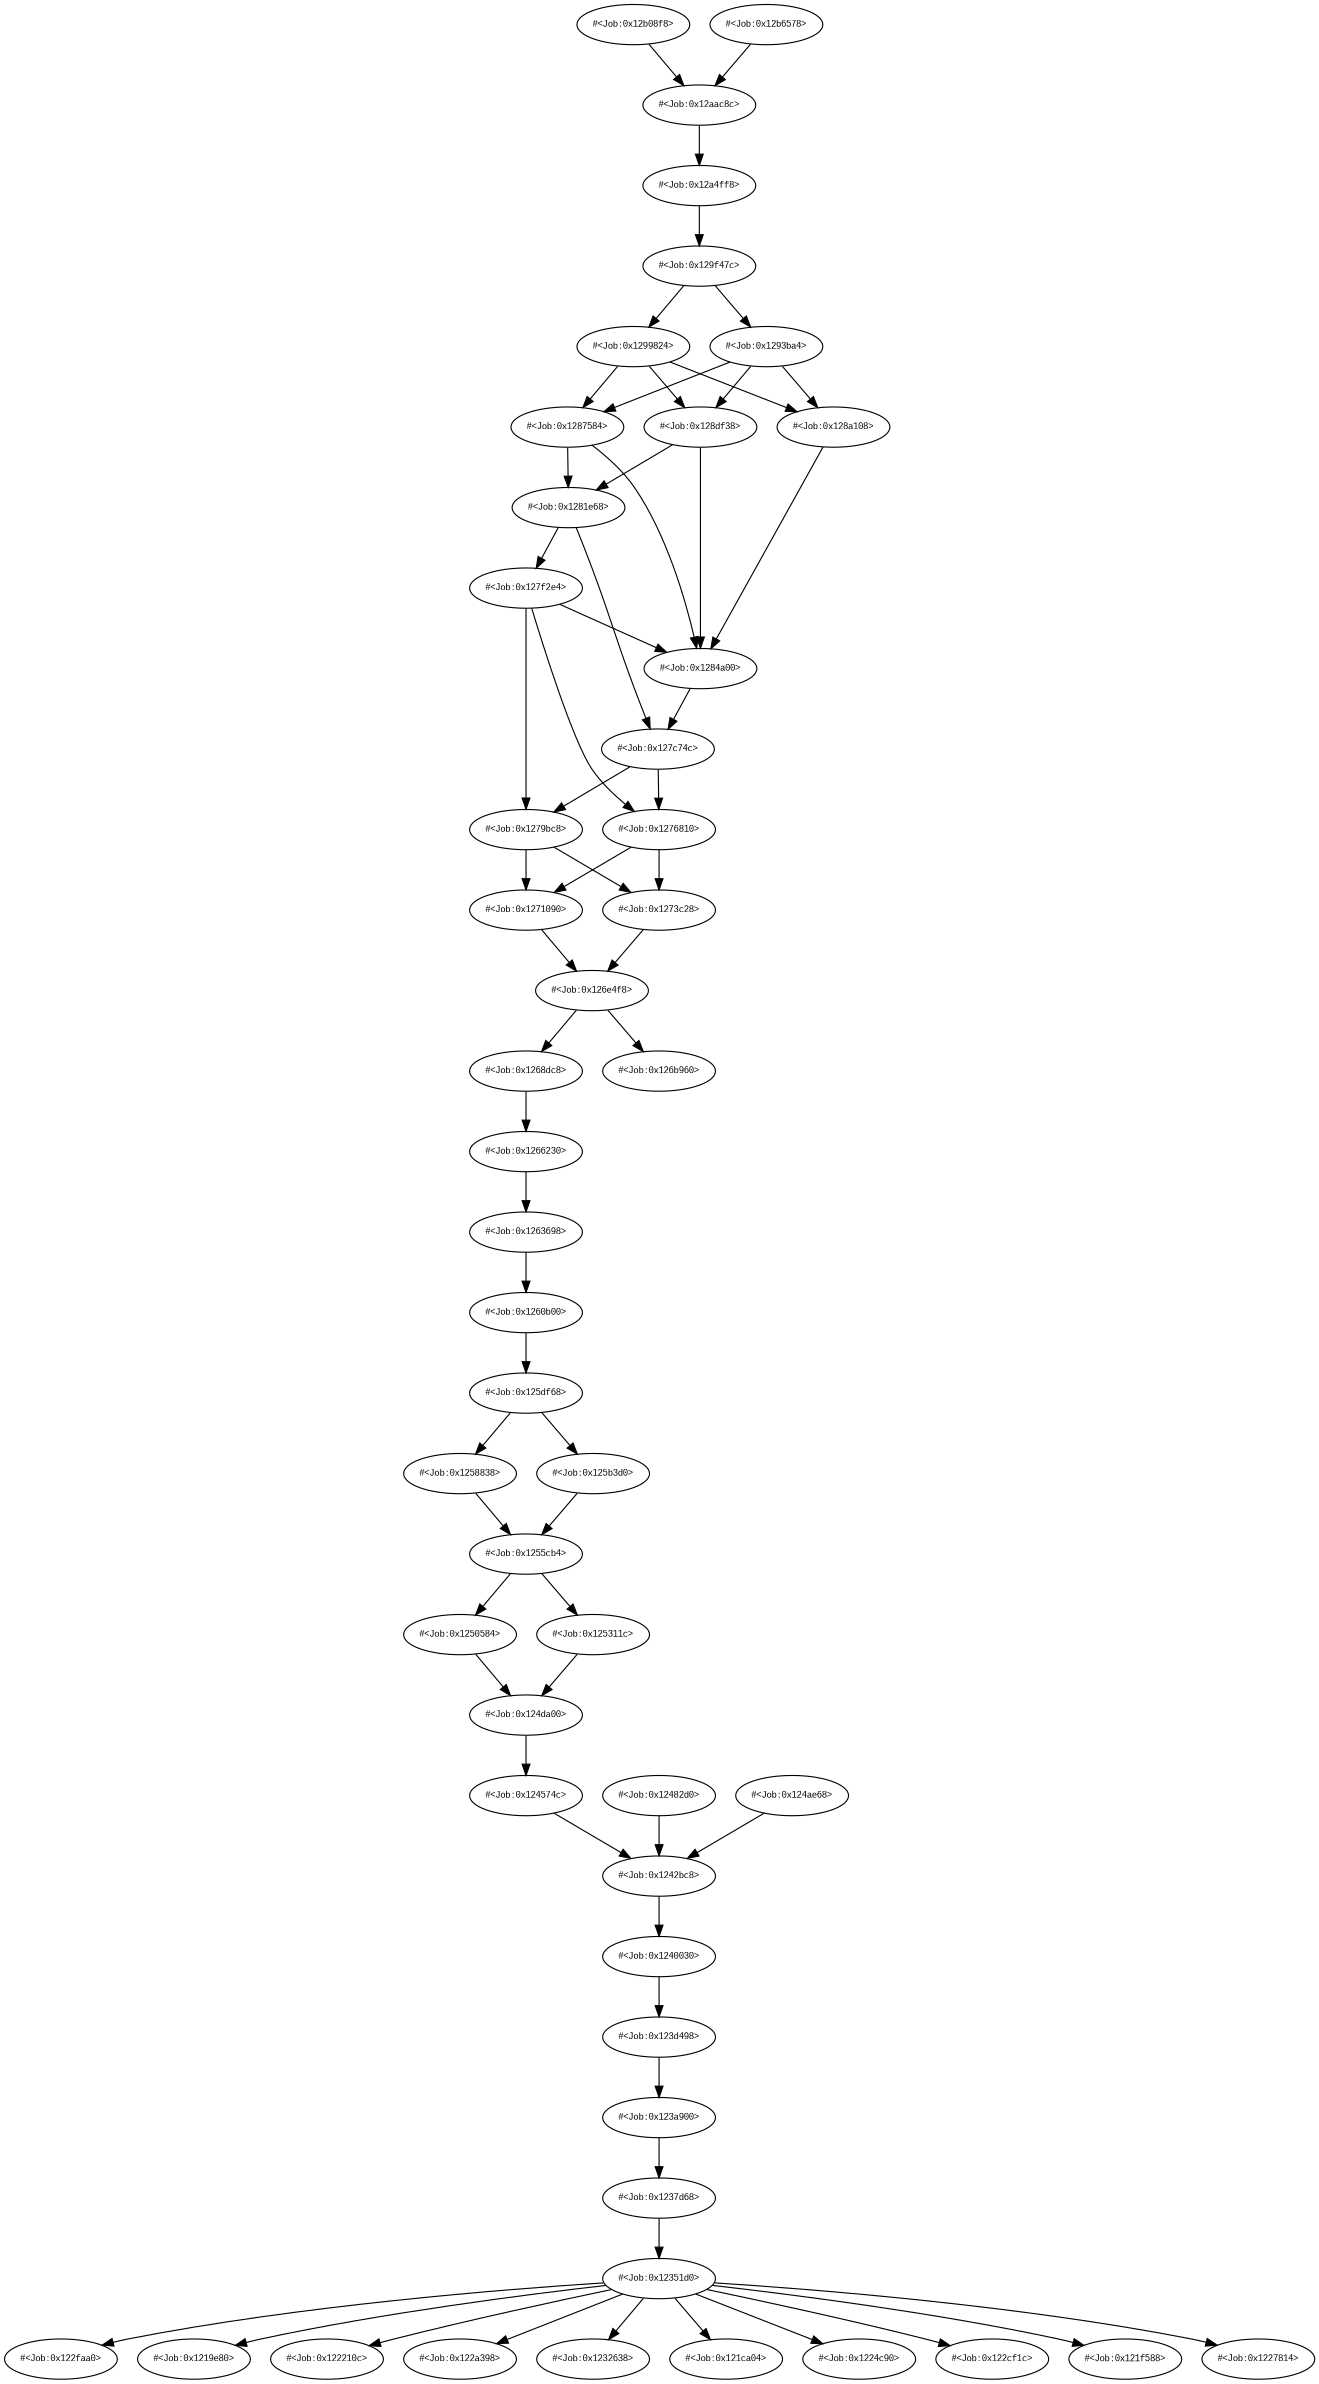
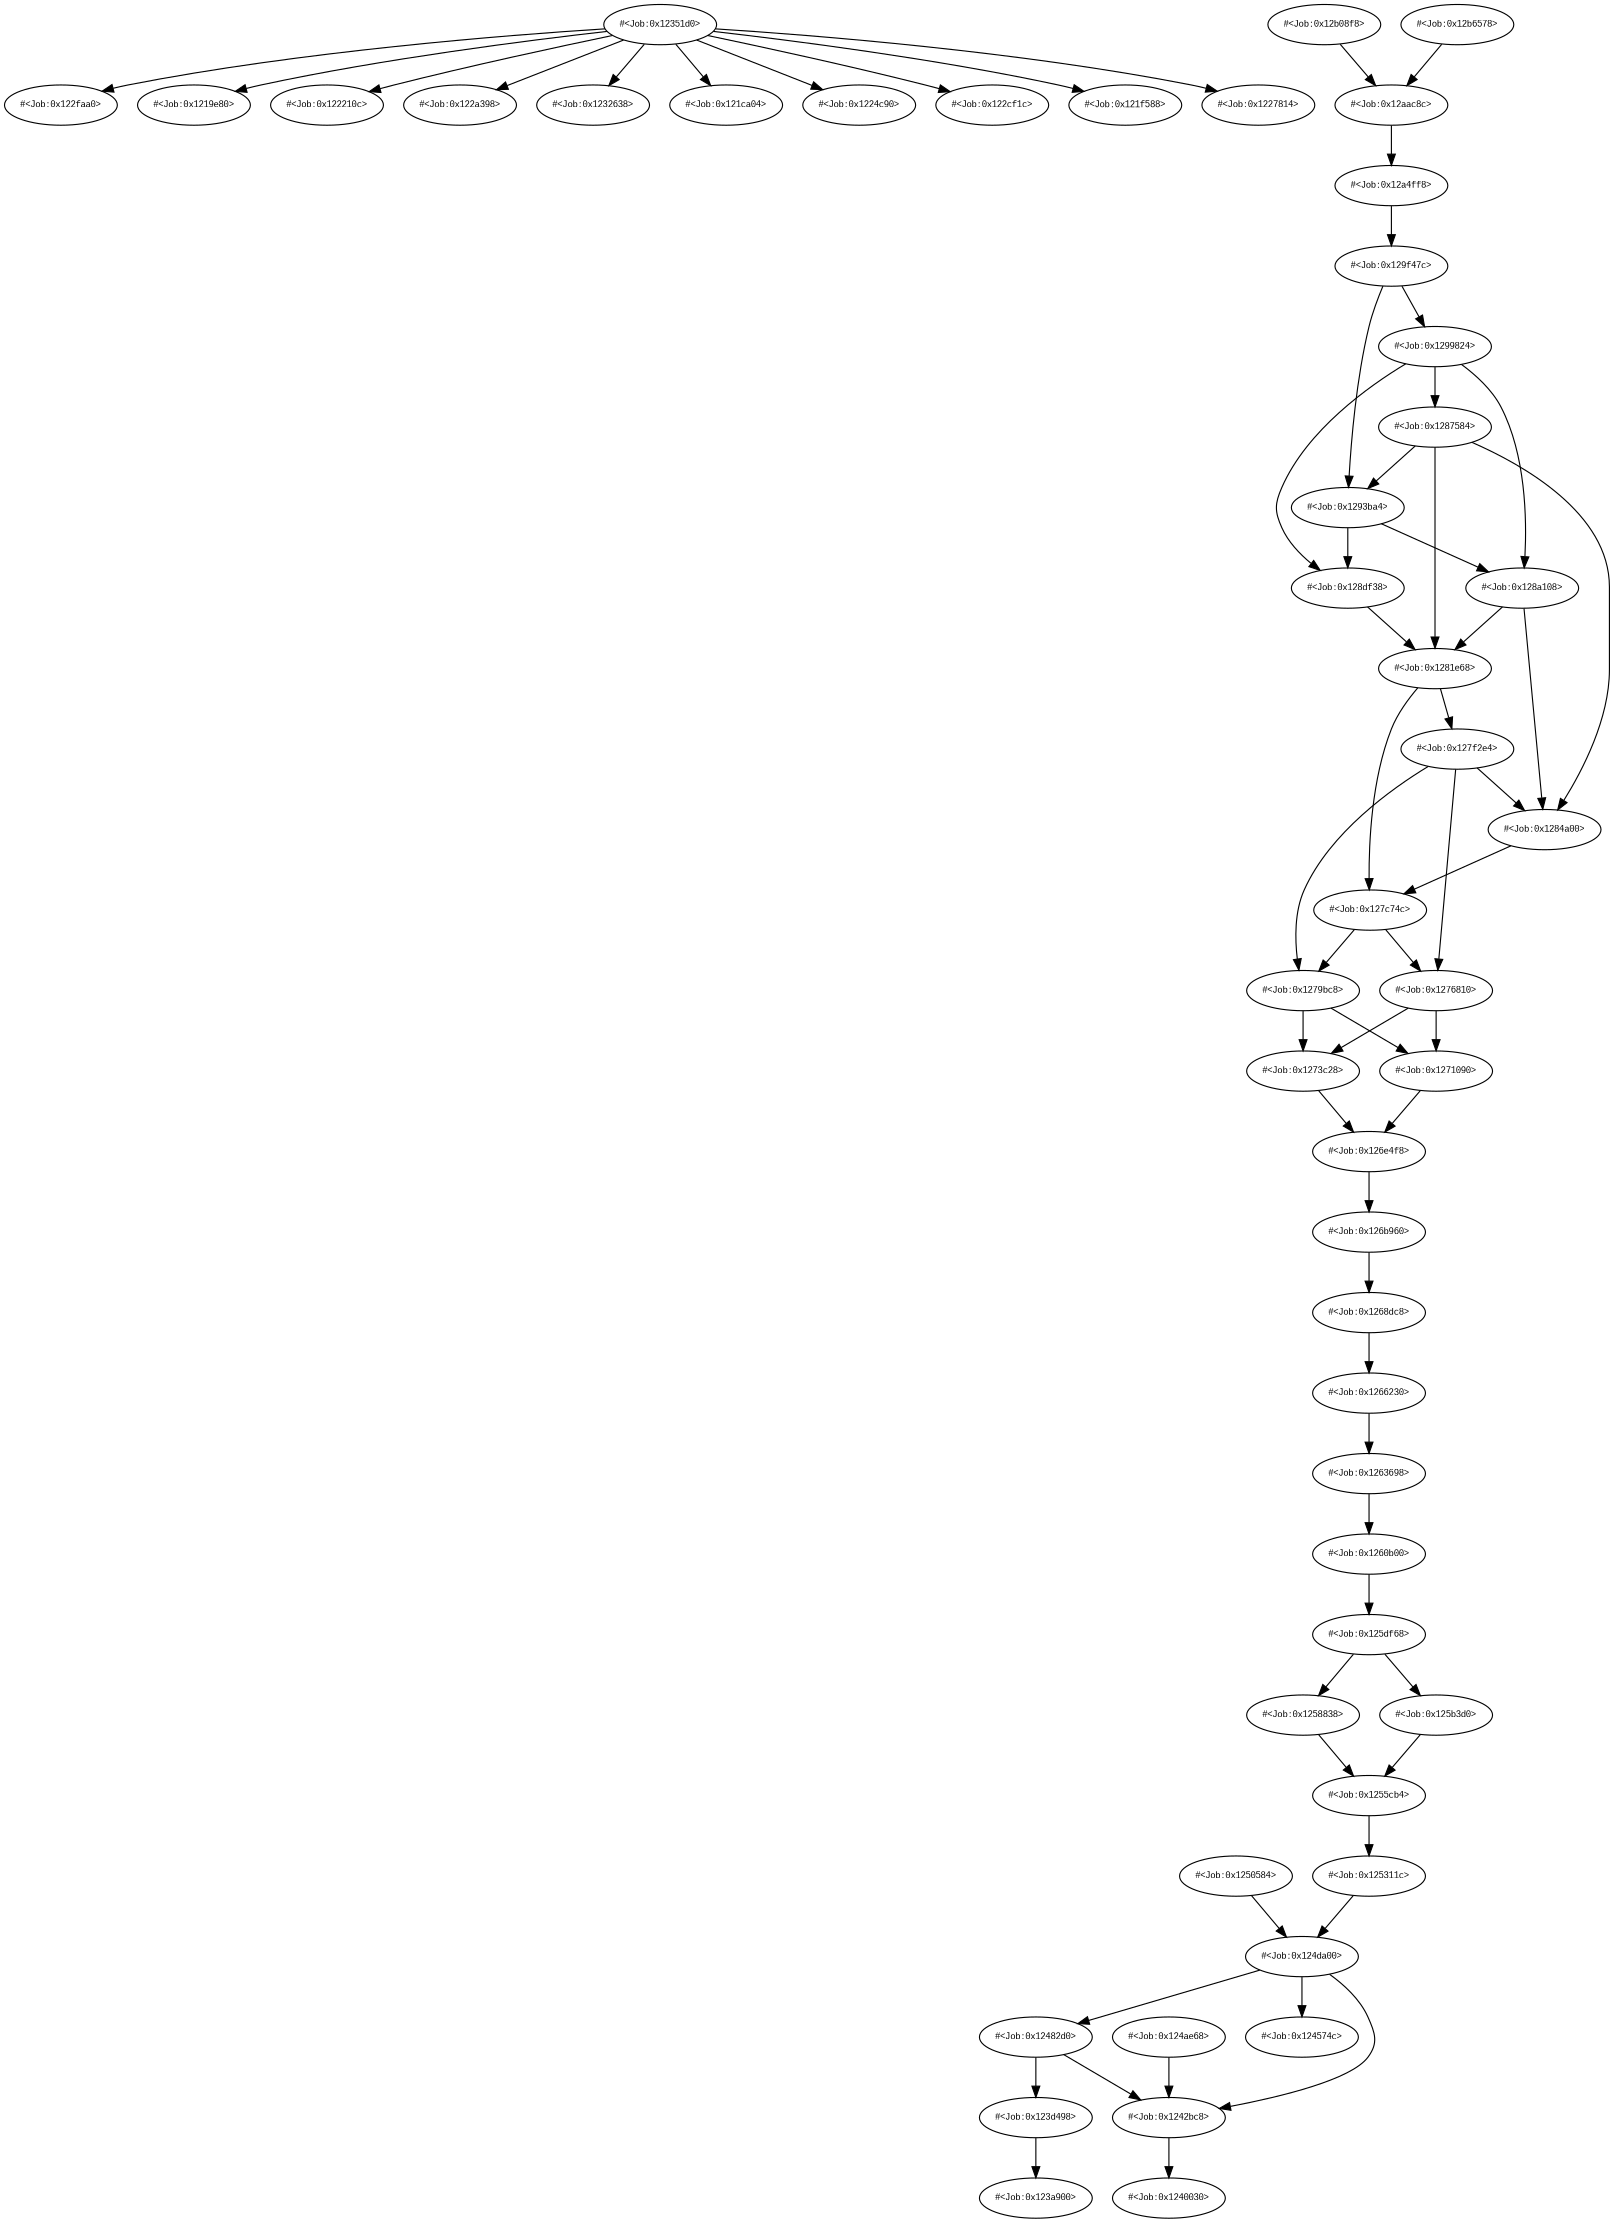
(675, 384) -> (1396, 463)
(700, 542) -> none
none -> (1483, 624)
(563, 1027) -> (1369, 1267)
(497, 1590) -> none
(587, 1833) -> (1349, 2071)
(659, 1991) -> (1036, 2072)
none -> (1174, 1995)
(659, 2198) -> none
